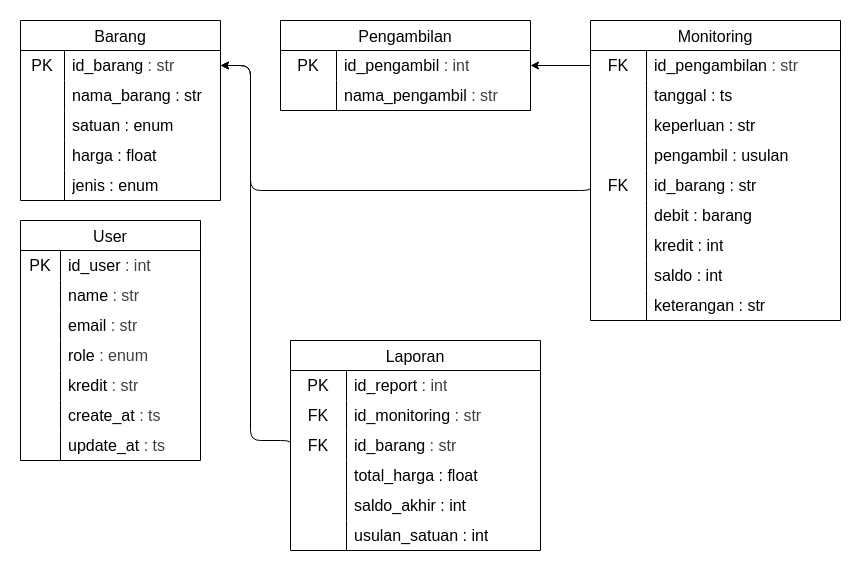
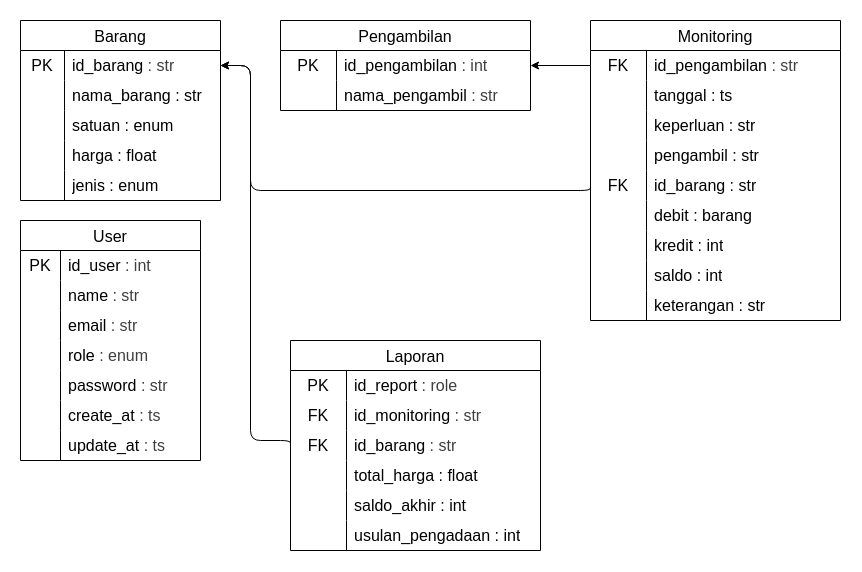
(413, 66) -> (422, 66)
(723, 156) -> (711, 156)
(114, 386) -> (125, 386)
(413, 386) -> (418, 386)
(429, 536) -> (443, 536)
